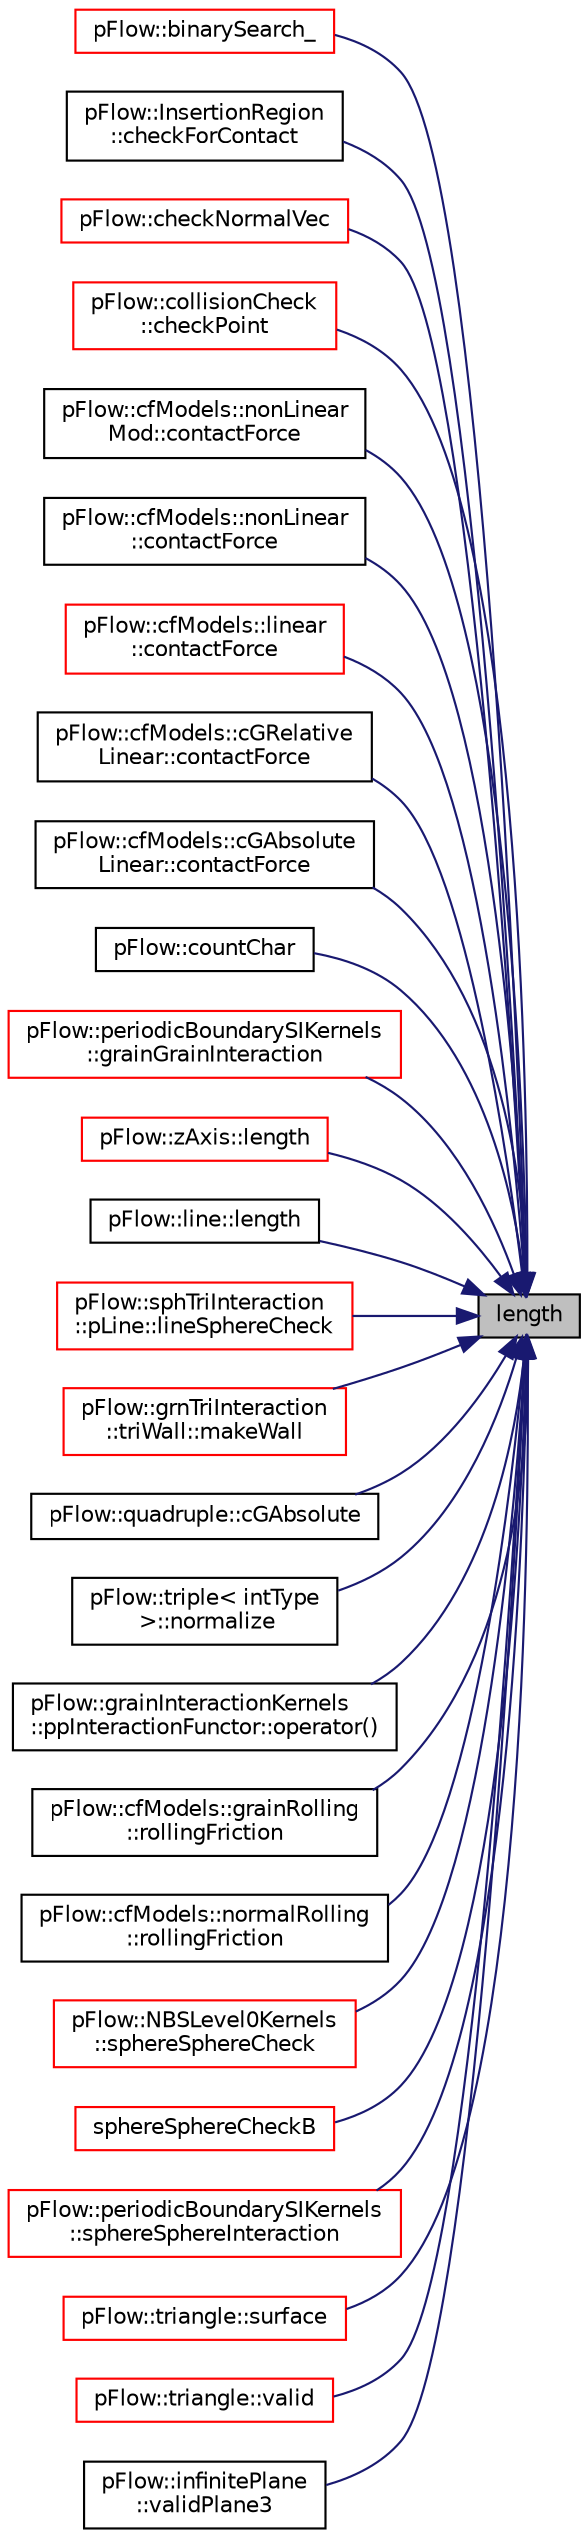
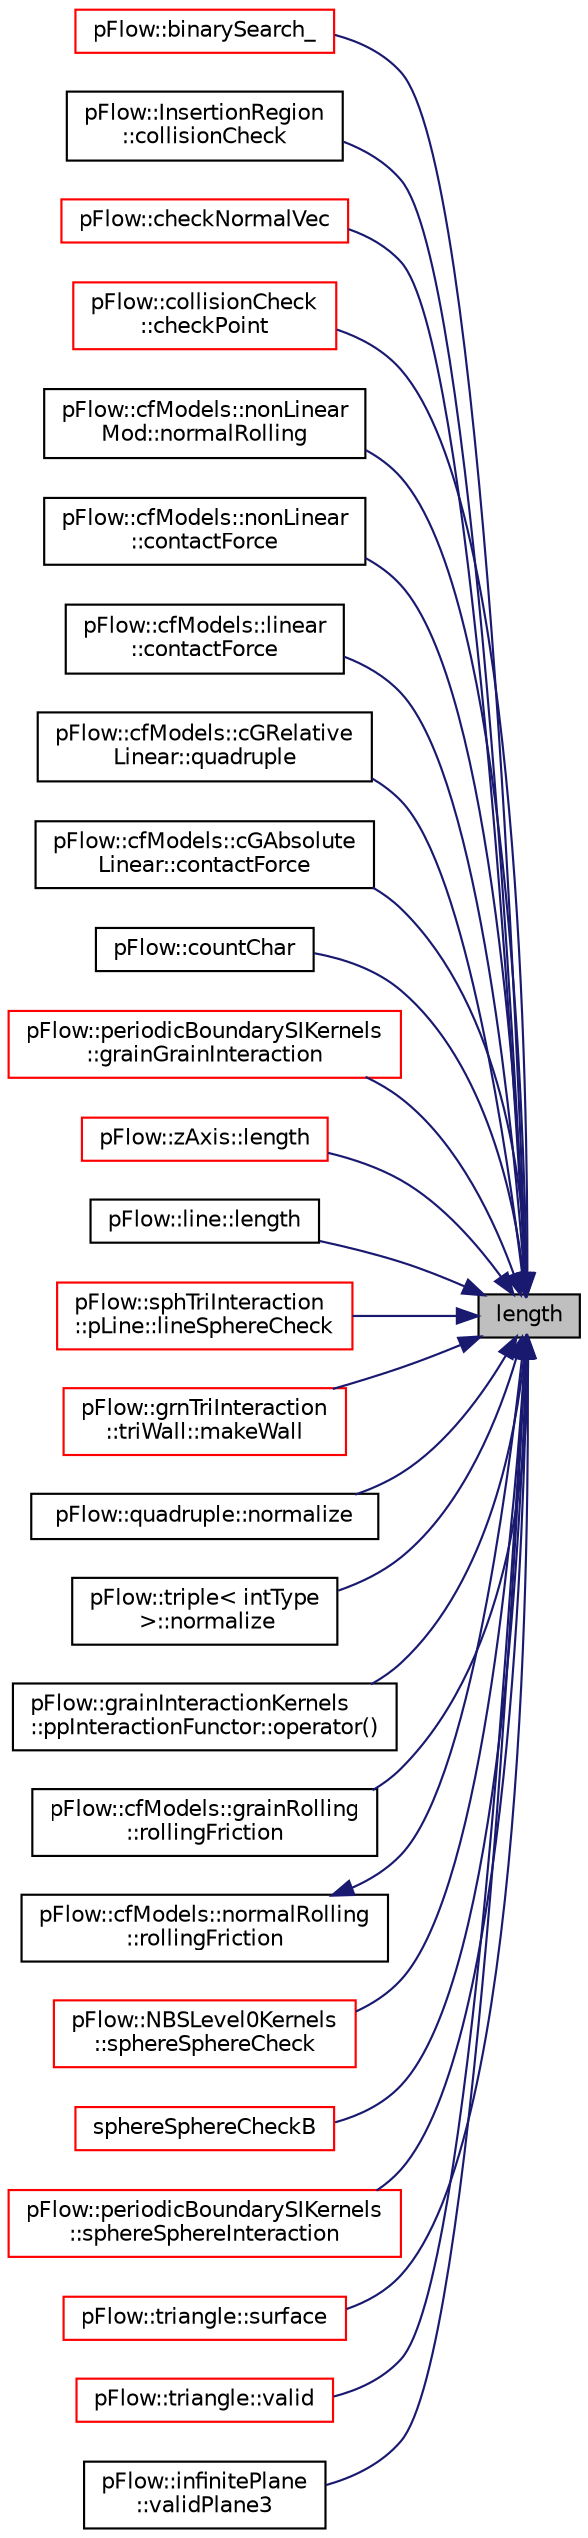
(205, 126) -> (205, 126)
(205, 424) -> (205, 424)
(205, 639) -> (205, 639)
(205, 747) -> (205, 747)
(205, 1516) -> (205, 1516)
(477, 1683) -> (460, 1719)
